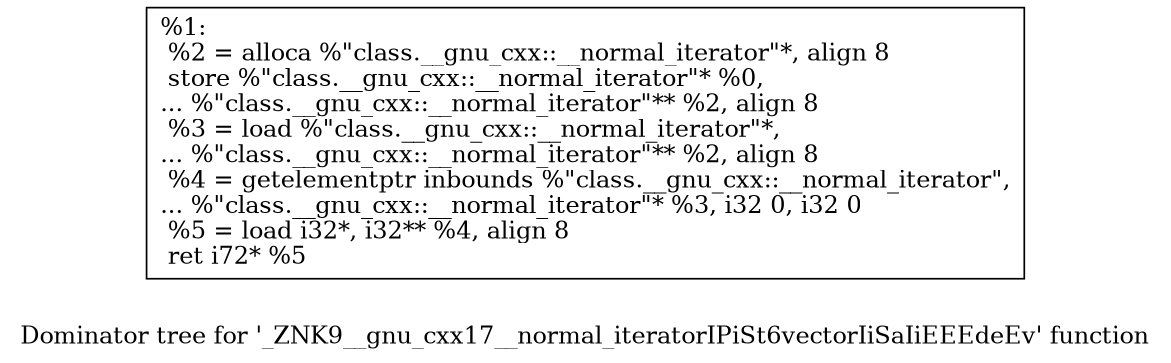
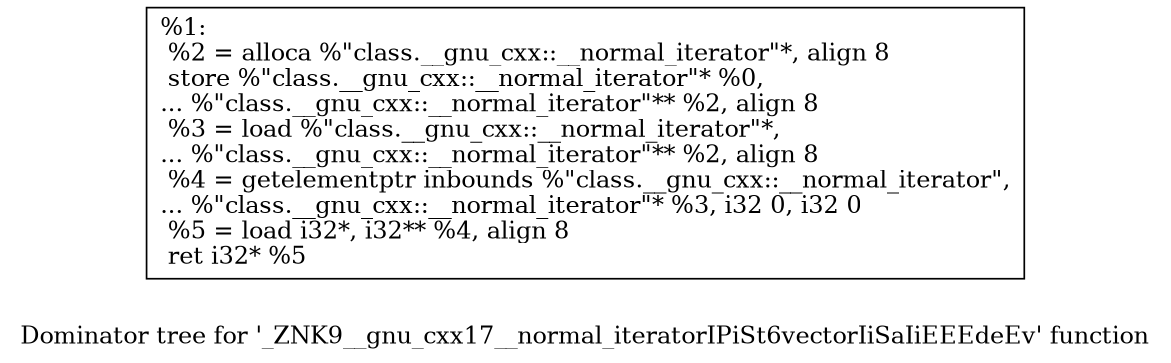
(234, 257) -> (234, 257)
